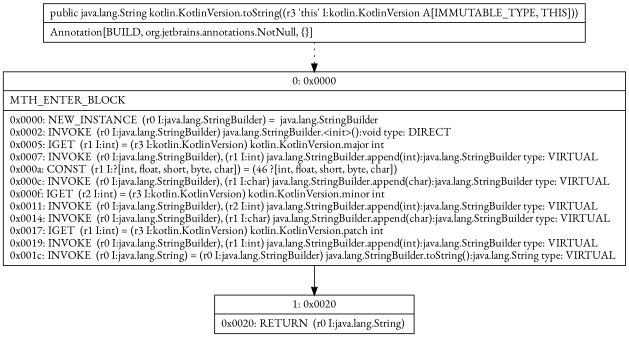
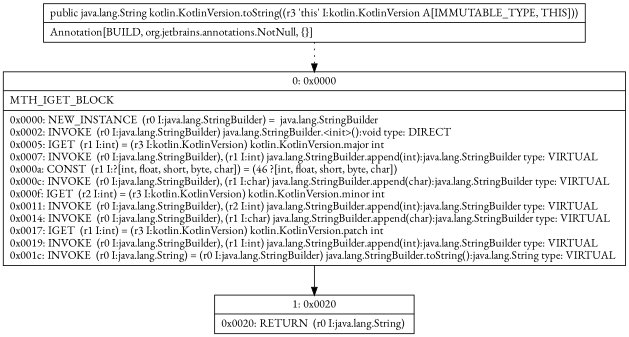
(68, 100) -> (62, 100)
